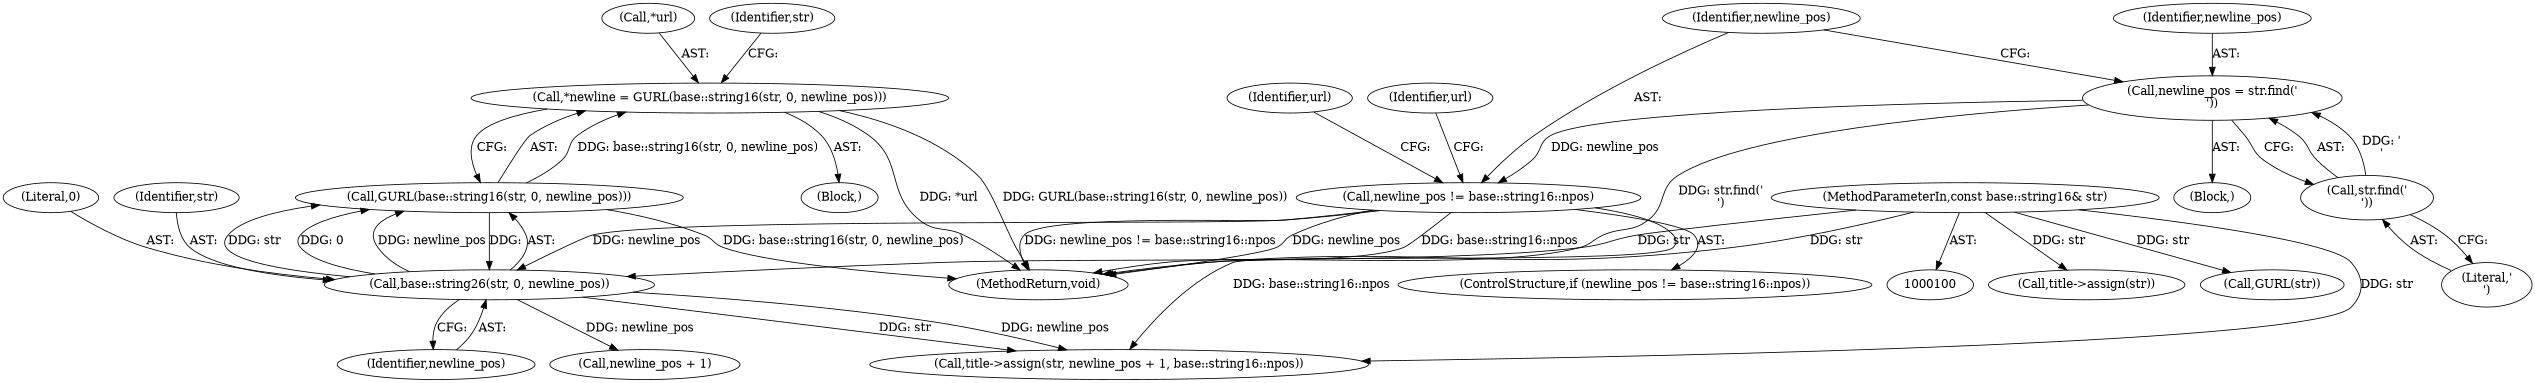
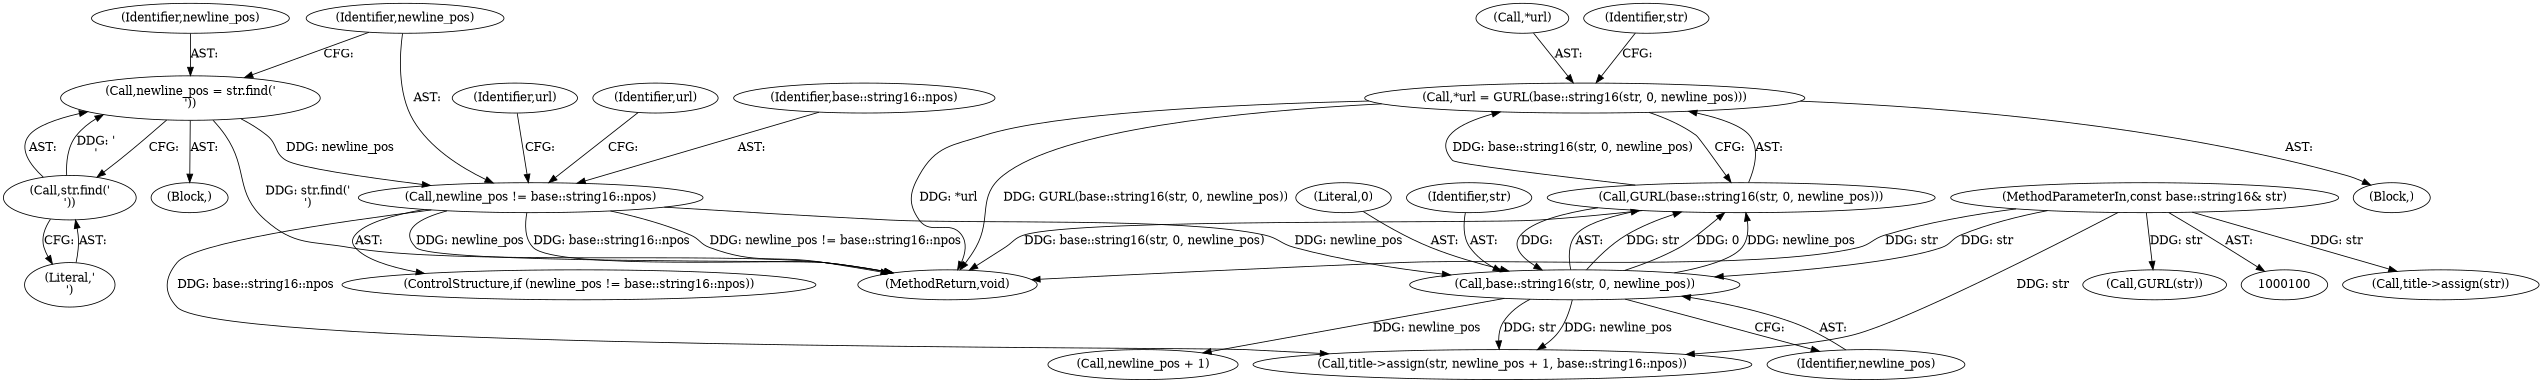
(710, 98) -> (1585, 98)
none -> (864, 98)
(489, 285) -> (1575, 285)
